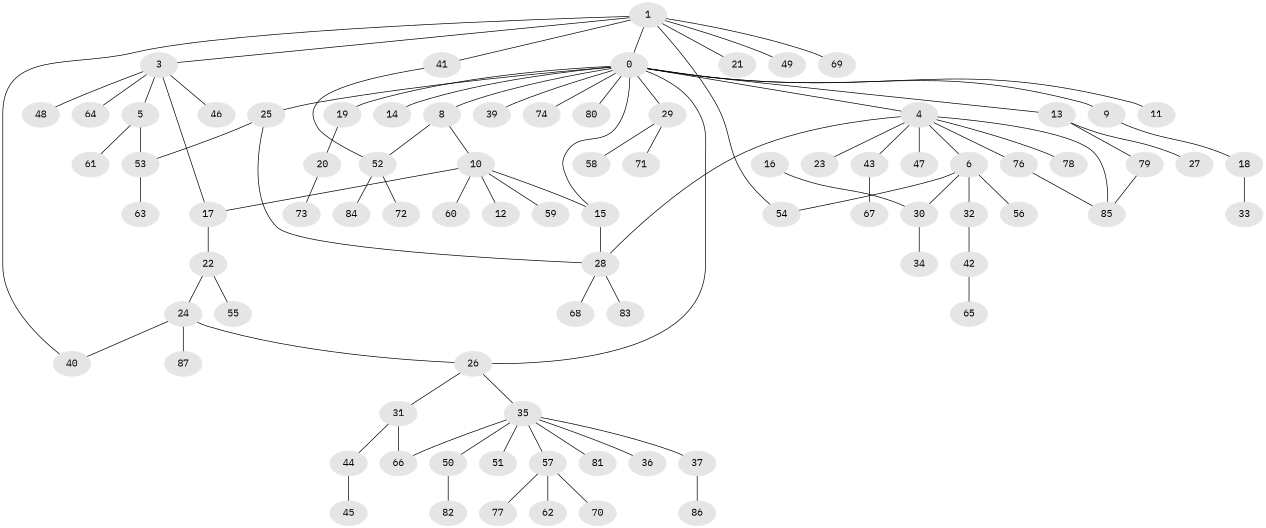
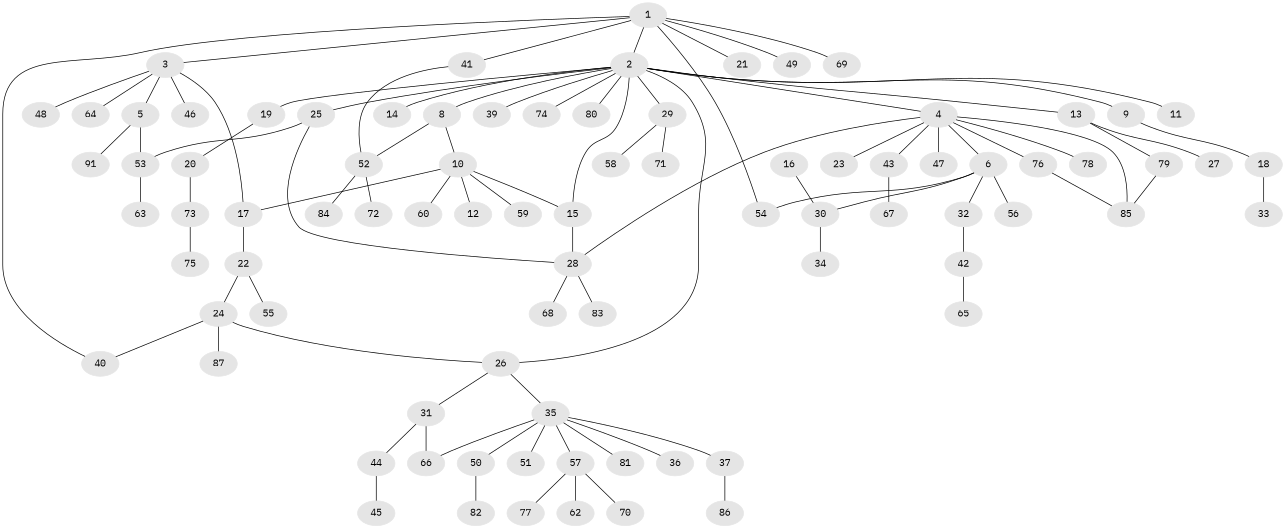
(629, 65) -> (629, 65)
(91, 165) -> (91, 165)
none -> (190, 264)
